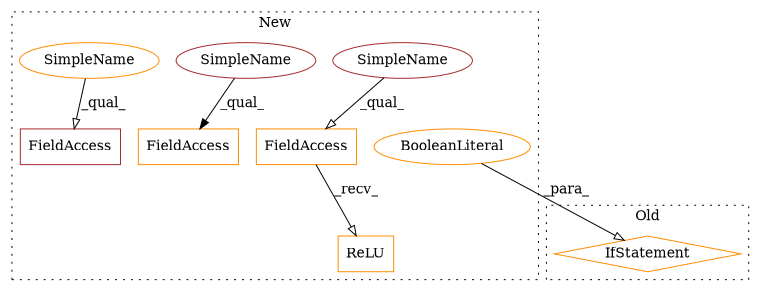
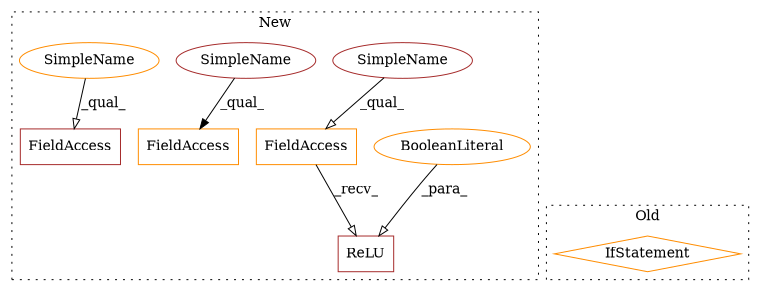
(545, 198) -> (411, 196)
(366, 254) -> (366, 254)
